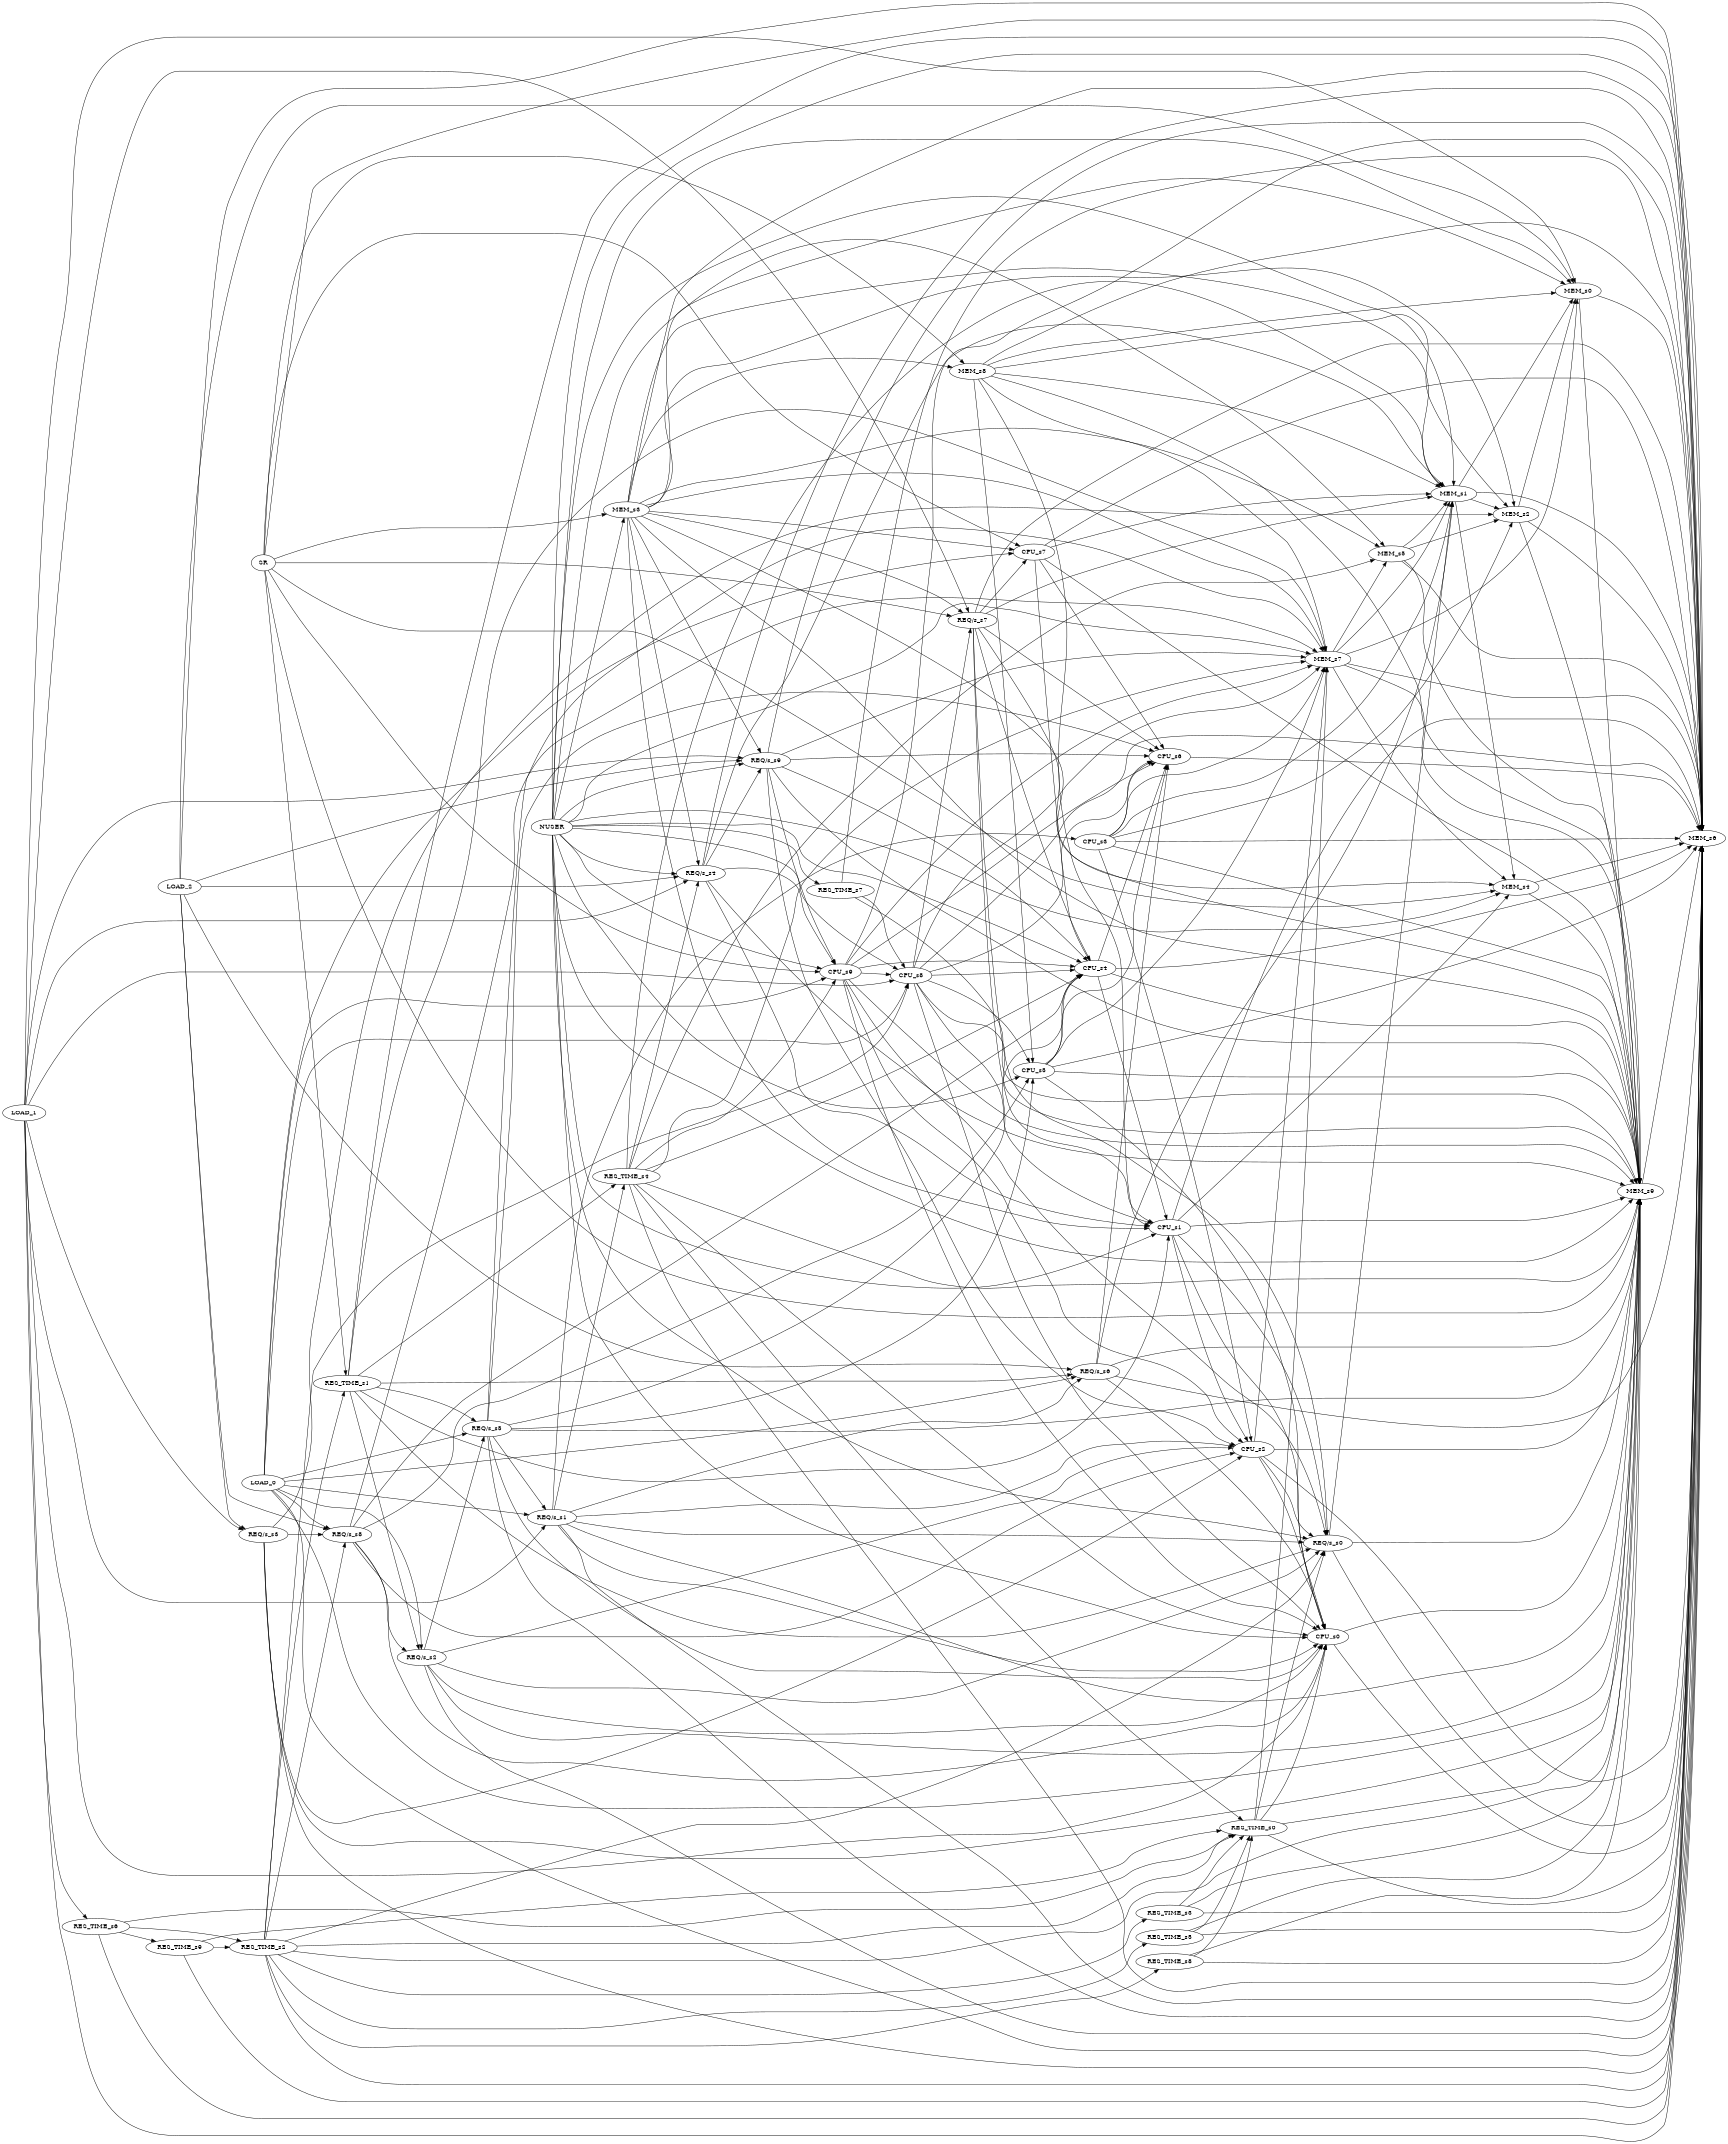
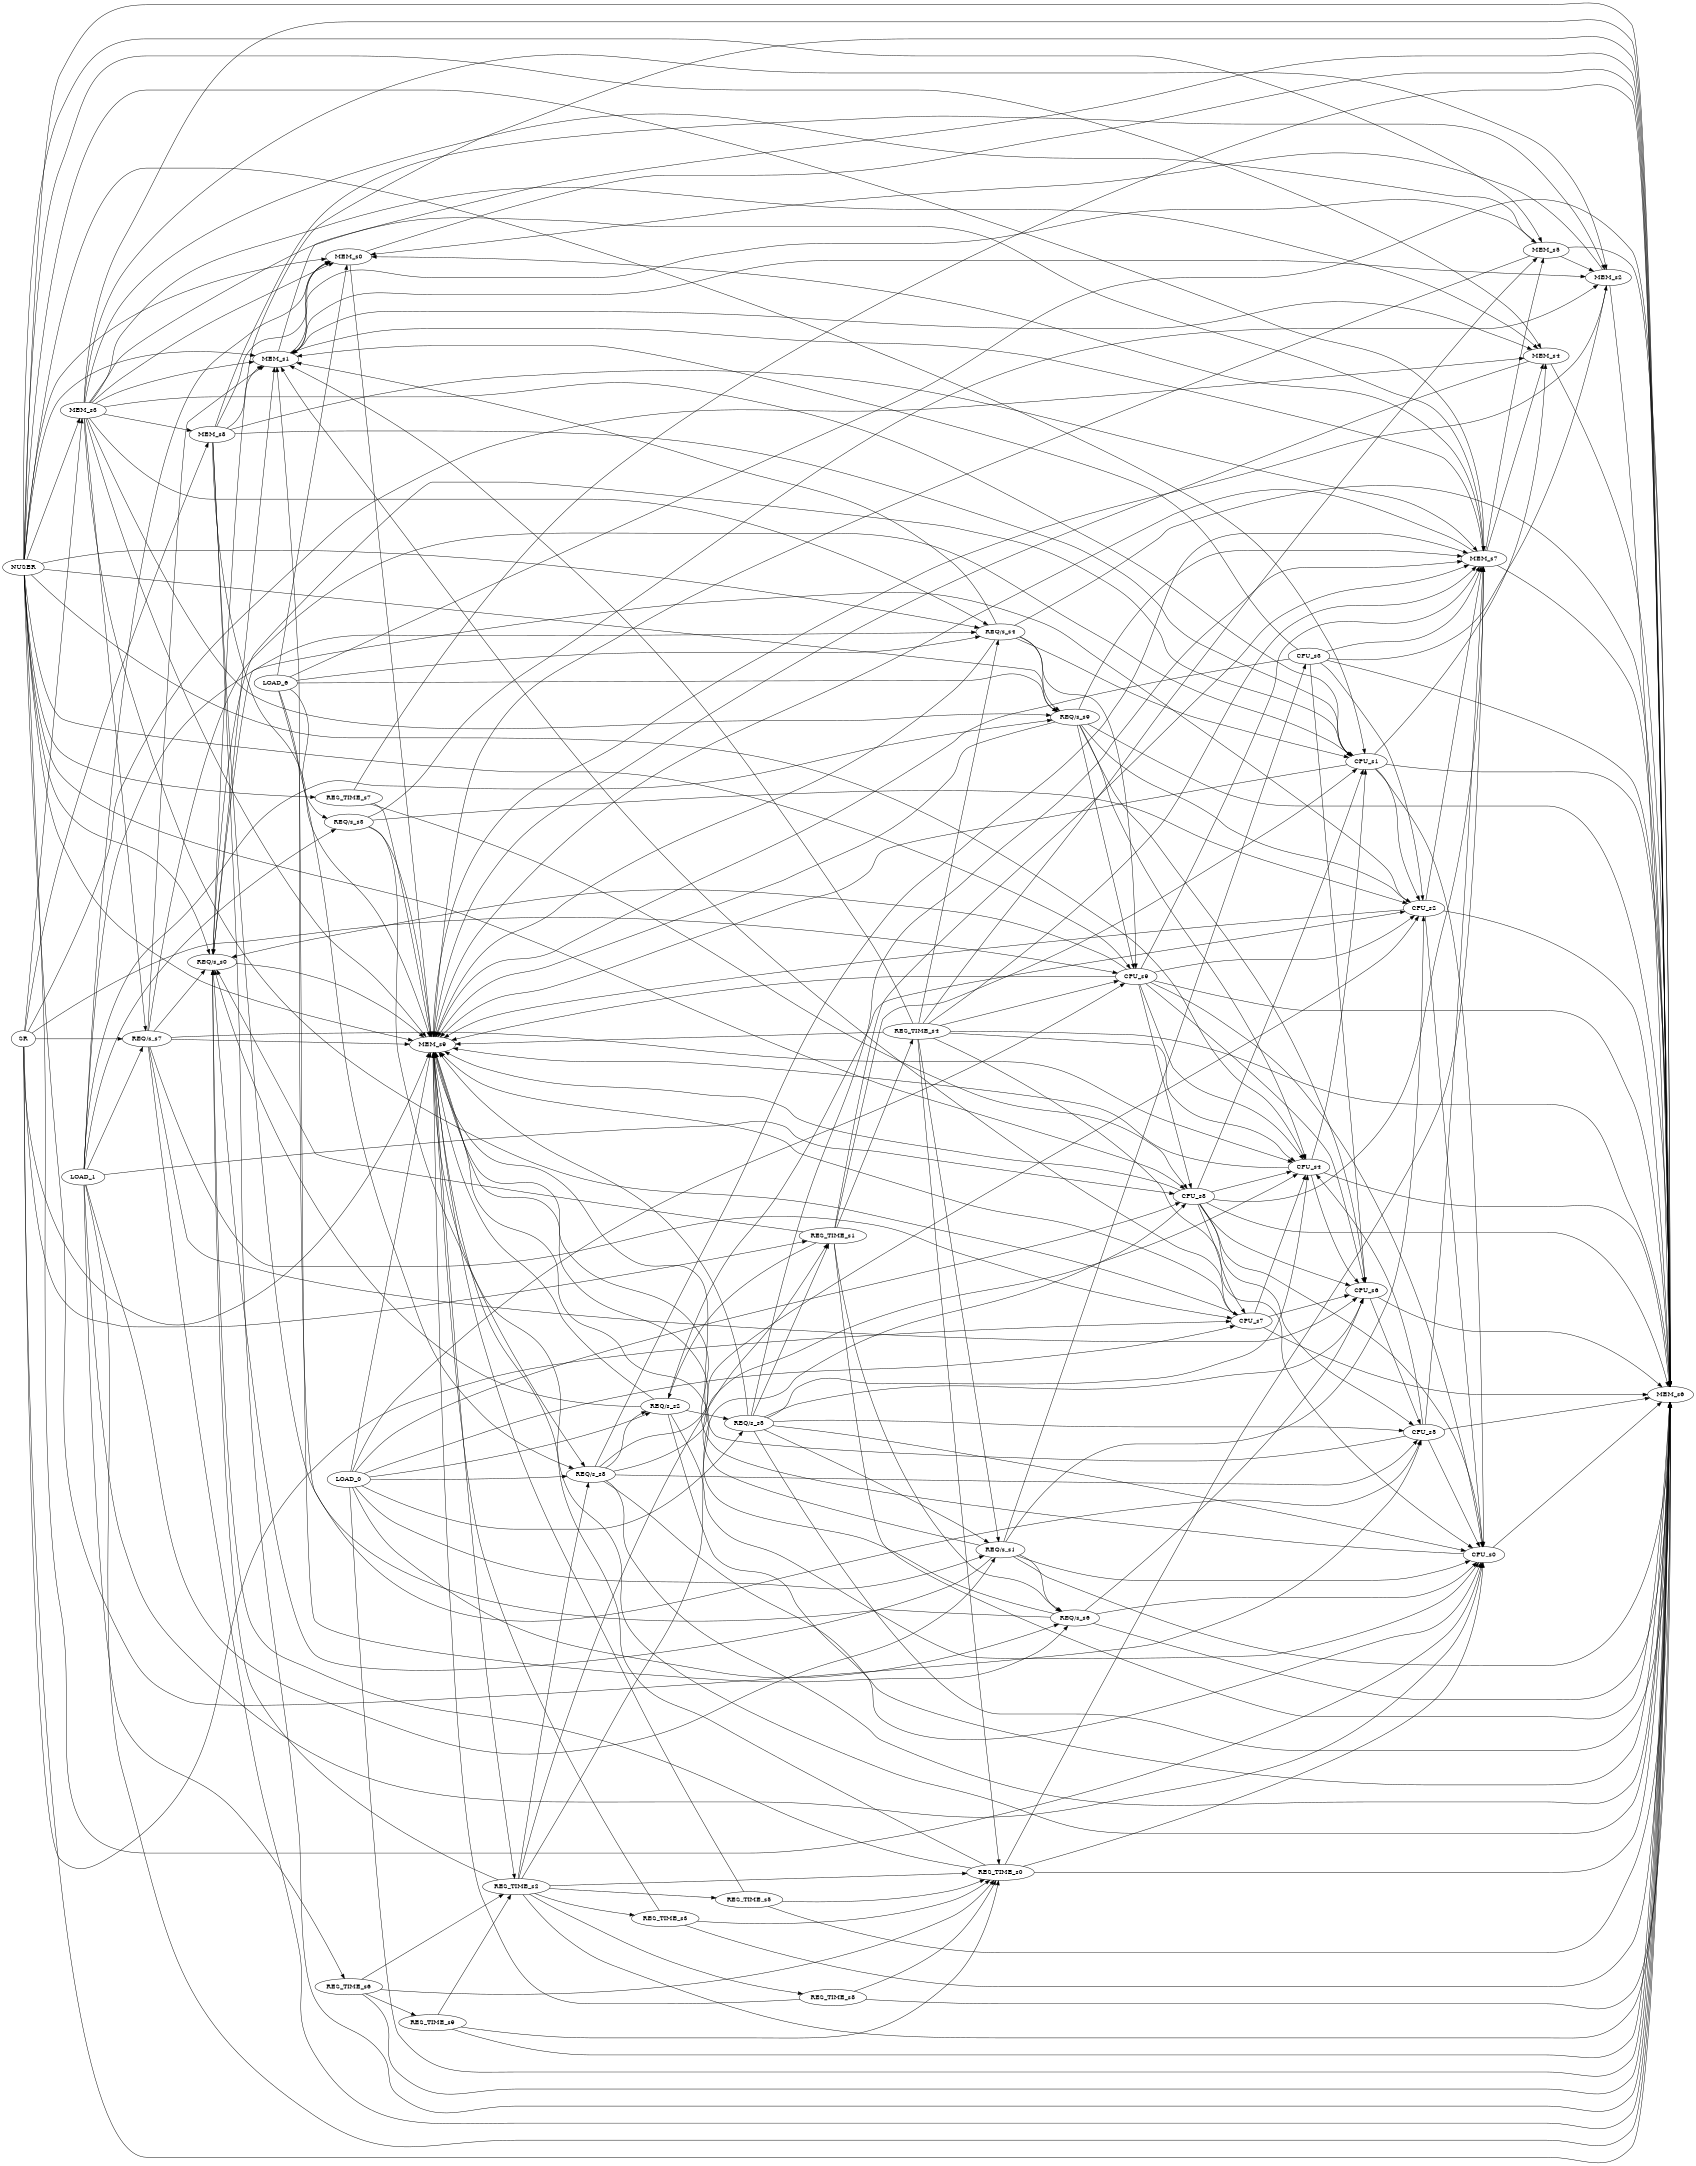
(941, 800) -> (1225, 1277)
(180, 887) -> (276, 683)
(1134, 938) -> (1397, 1365)
(589, 1349) -> (958, 1288)
(426, 1399) -> (788, 1336)
(1228, 1871) -> (469, 1505)
(1418, 2068) -> (1246, 1804)
